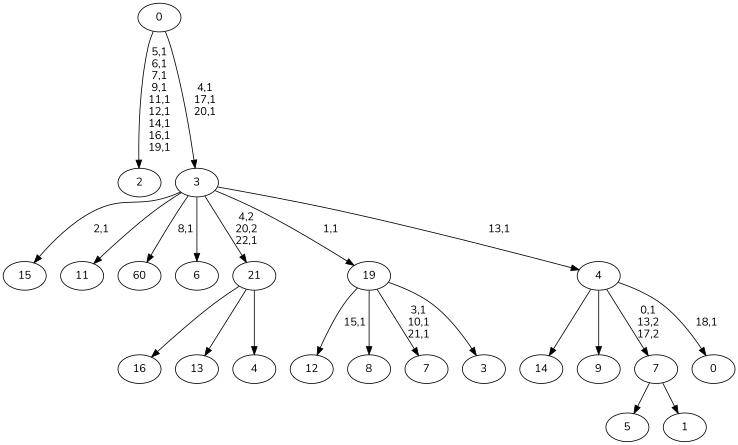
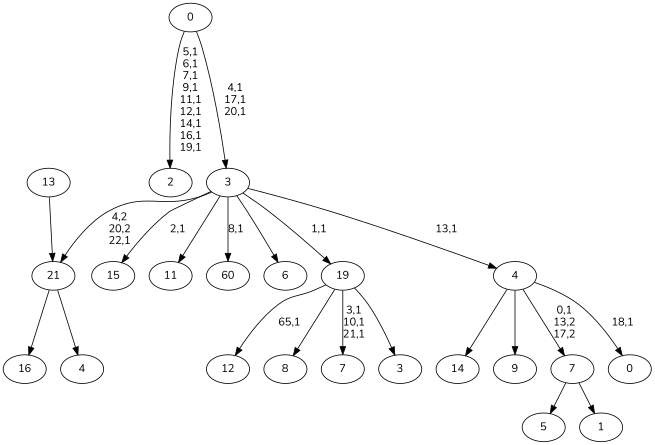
(228, 319) -> (51, 225)
(355, 322) -> (289, 322)
